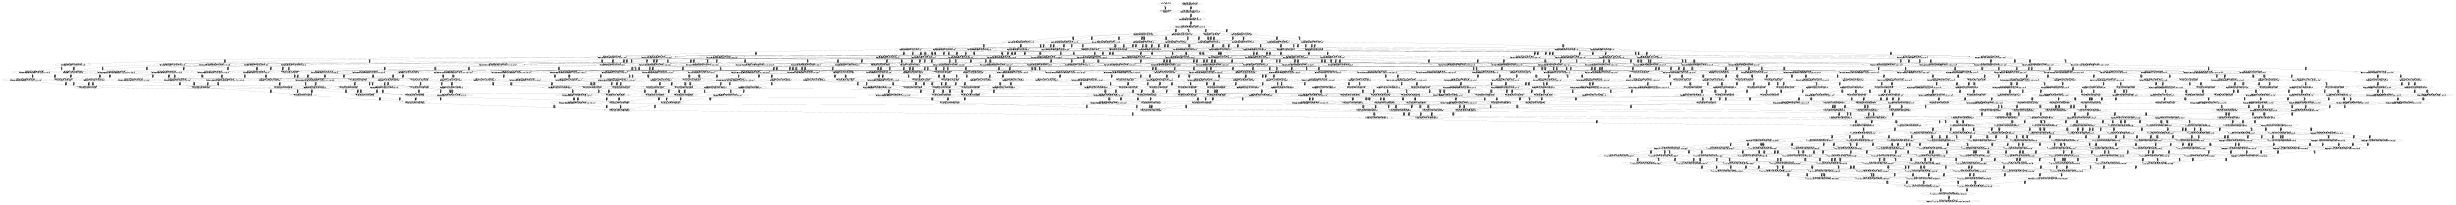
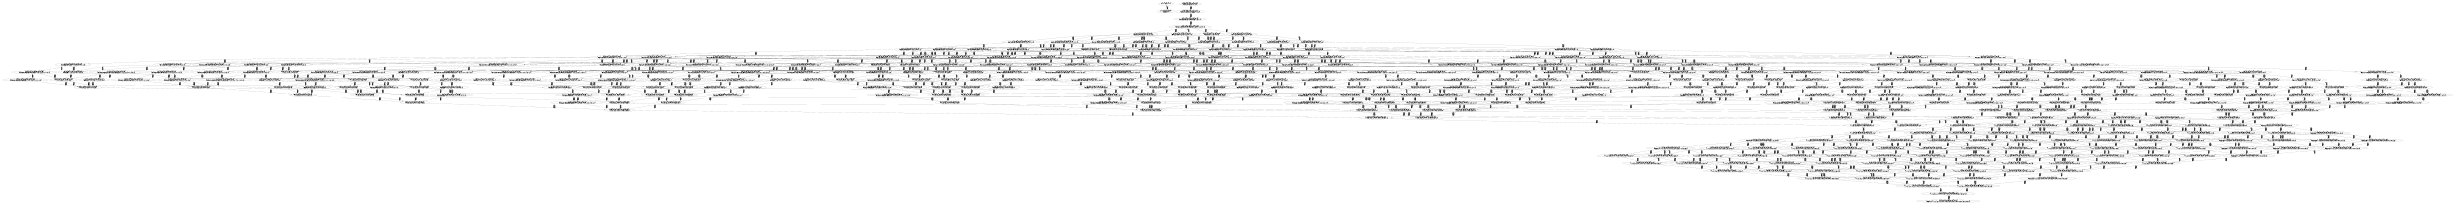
(1164, 7) -> (1166, 8)
